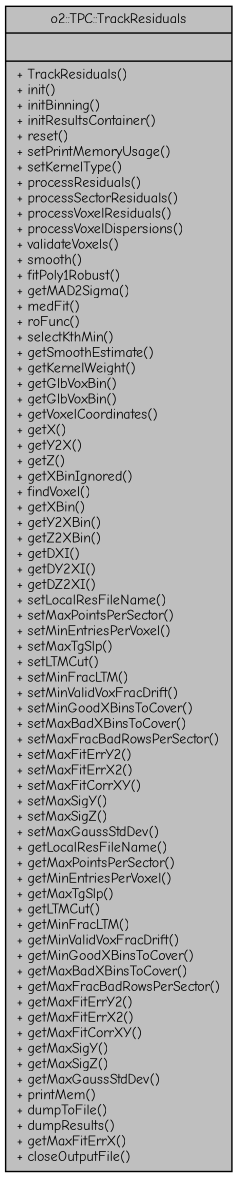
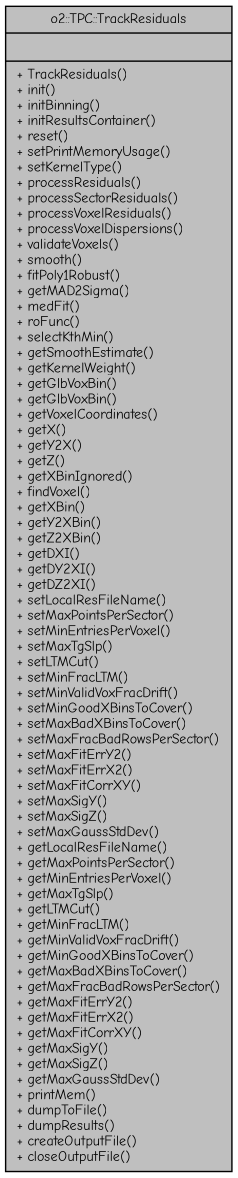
(72, 1141) -> (77, 1141)
